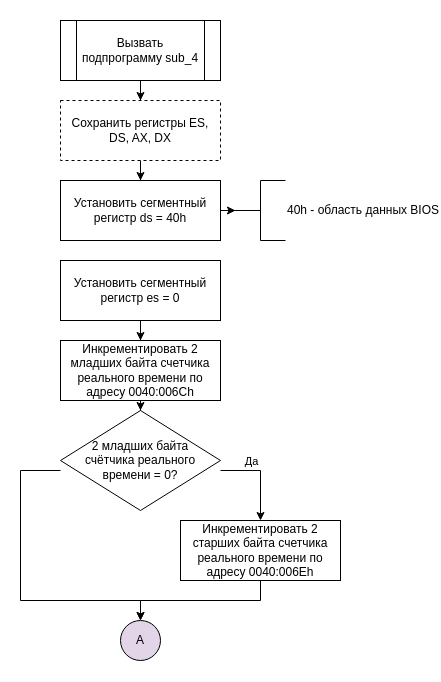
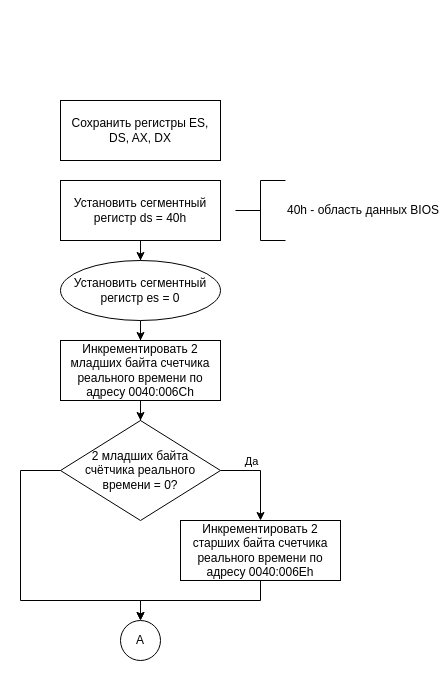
(141, 51) -> none
(141, 95) -> none
(141, 131) -> (141, 131)
(141, 175) -> none
(220, 211) -> (141, 255)
(141, 291) -> (141, 291)
(141, 461) -> (141, 471)
(141, 641) -> (141, 641)
